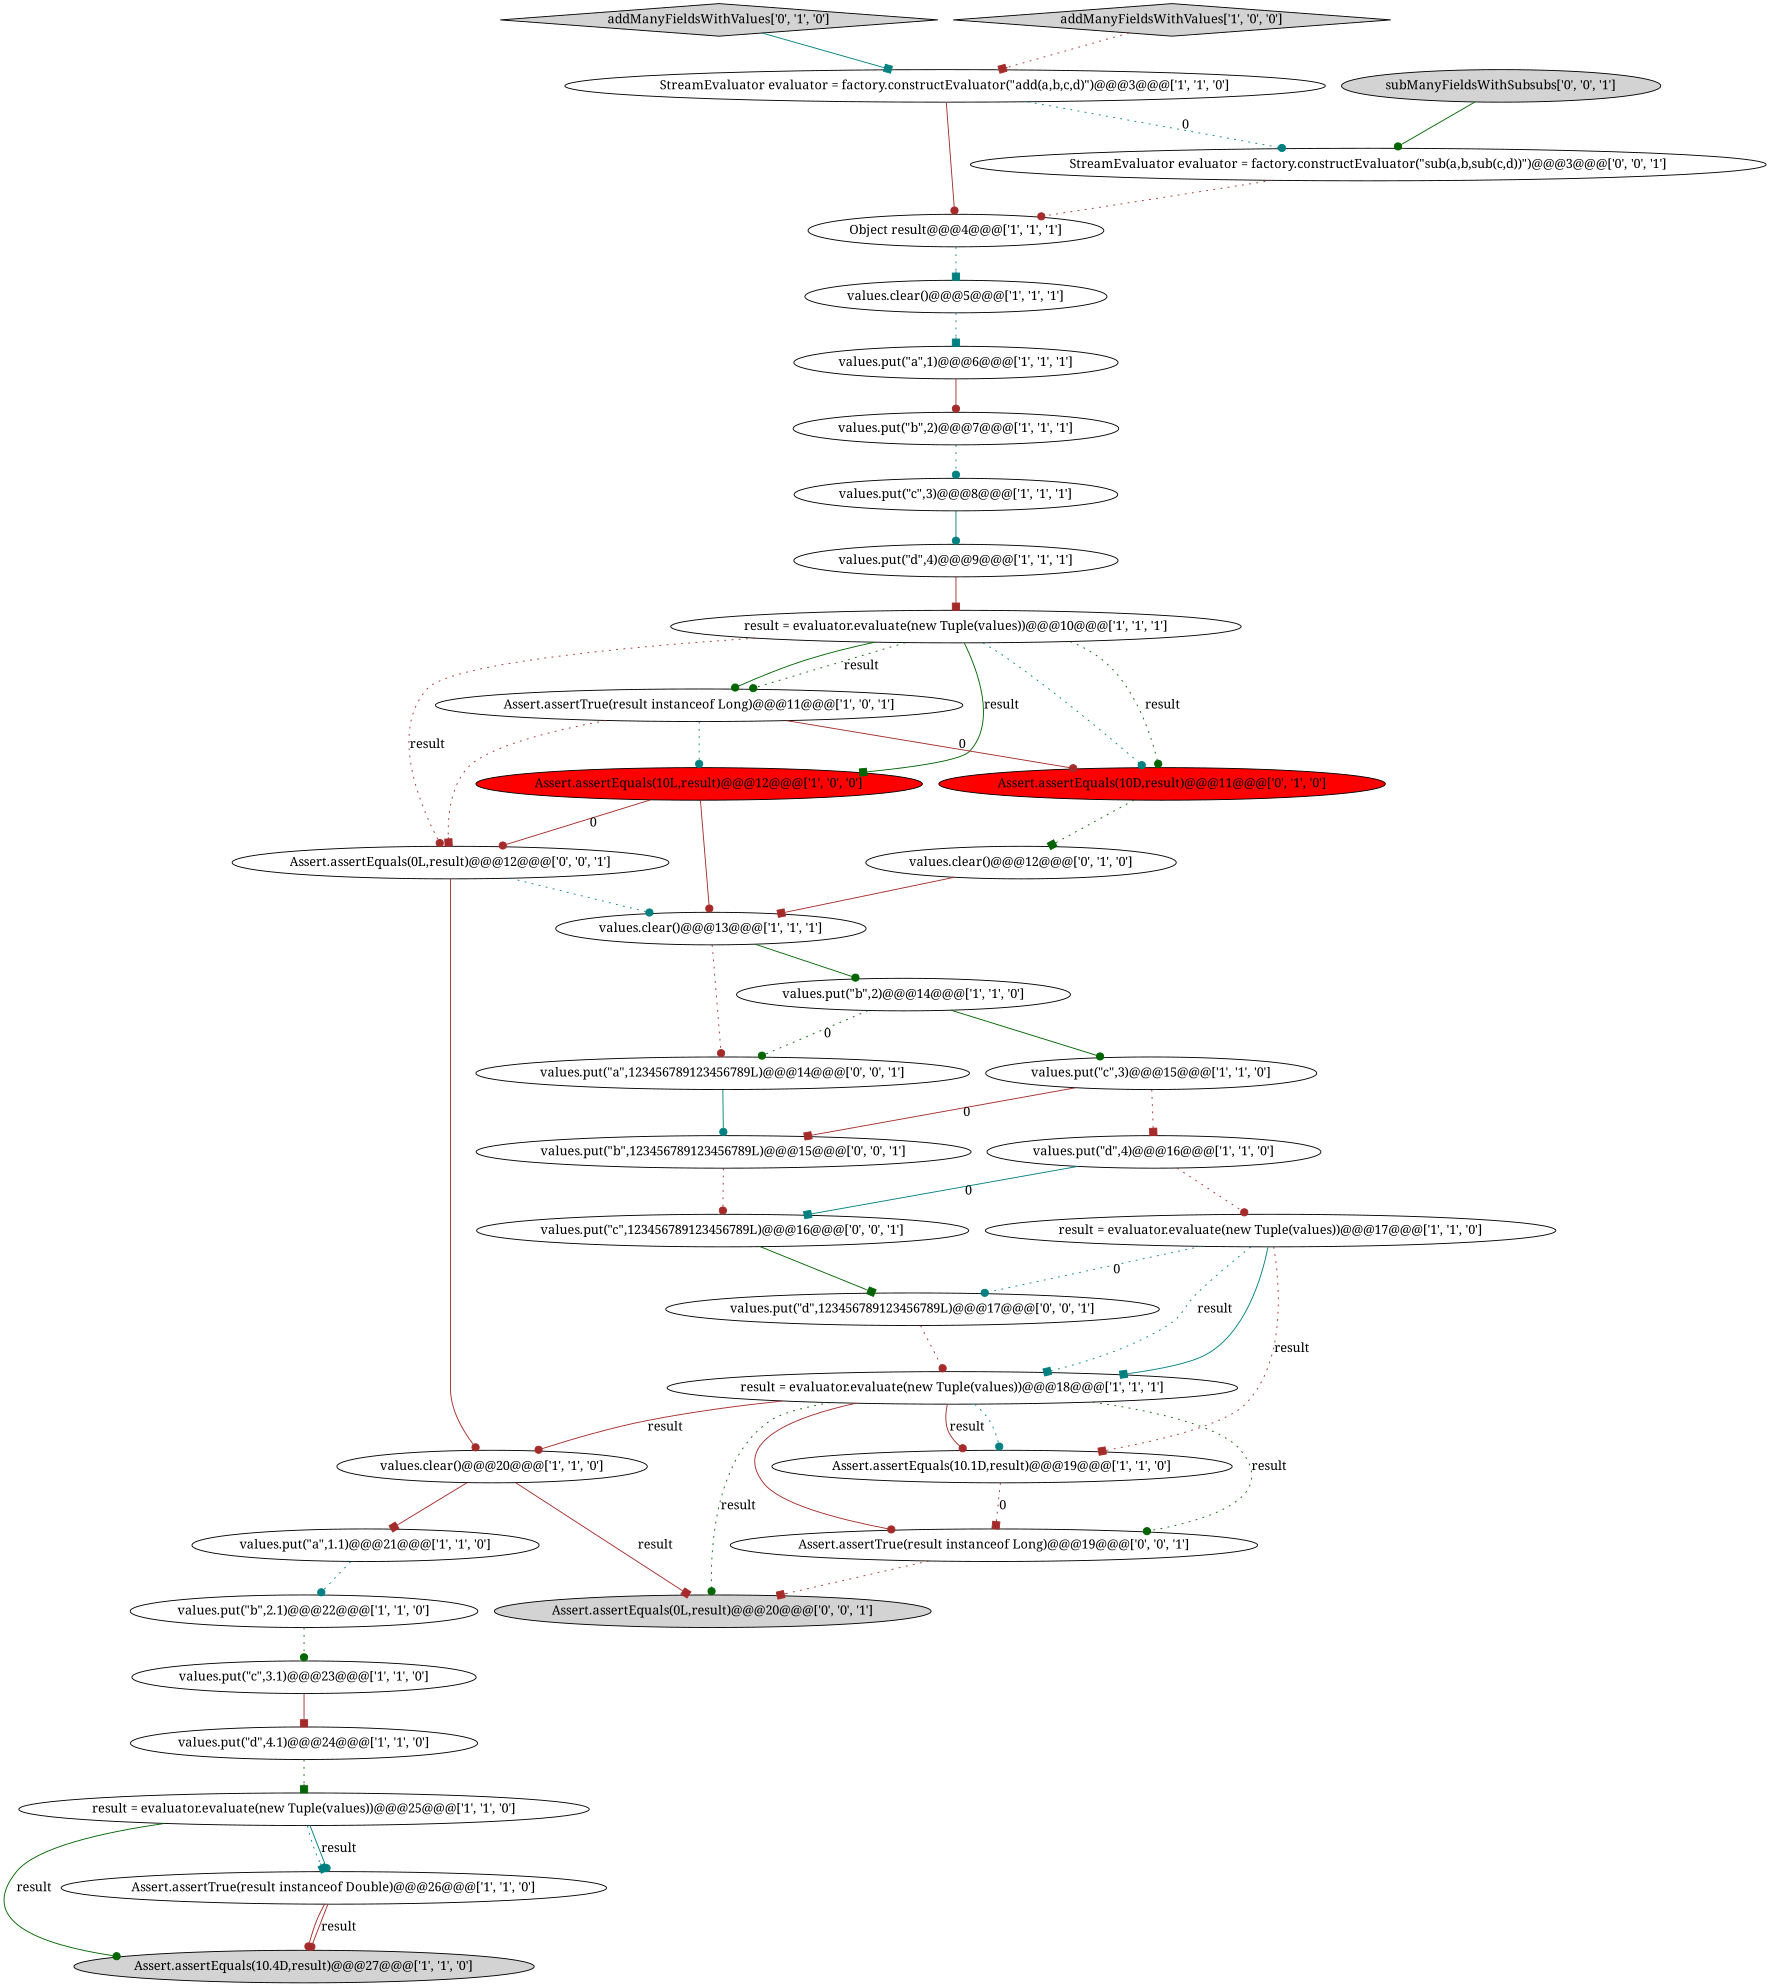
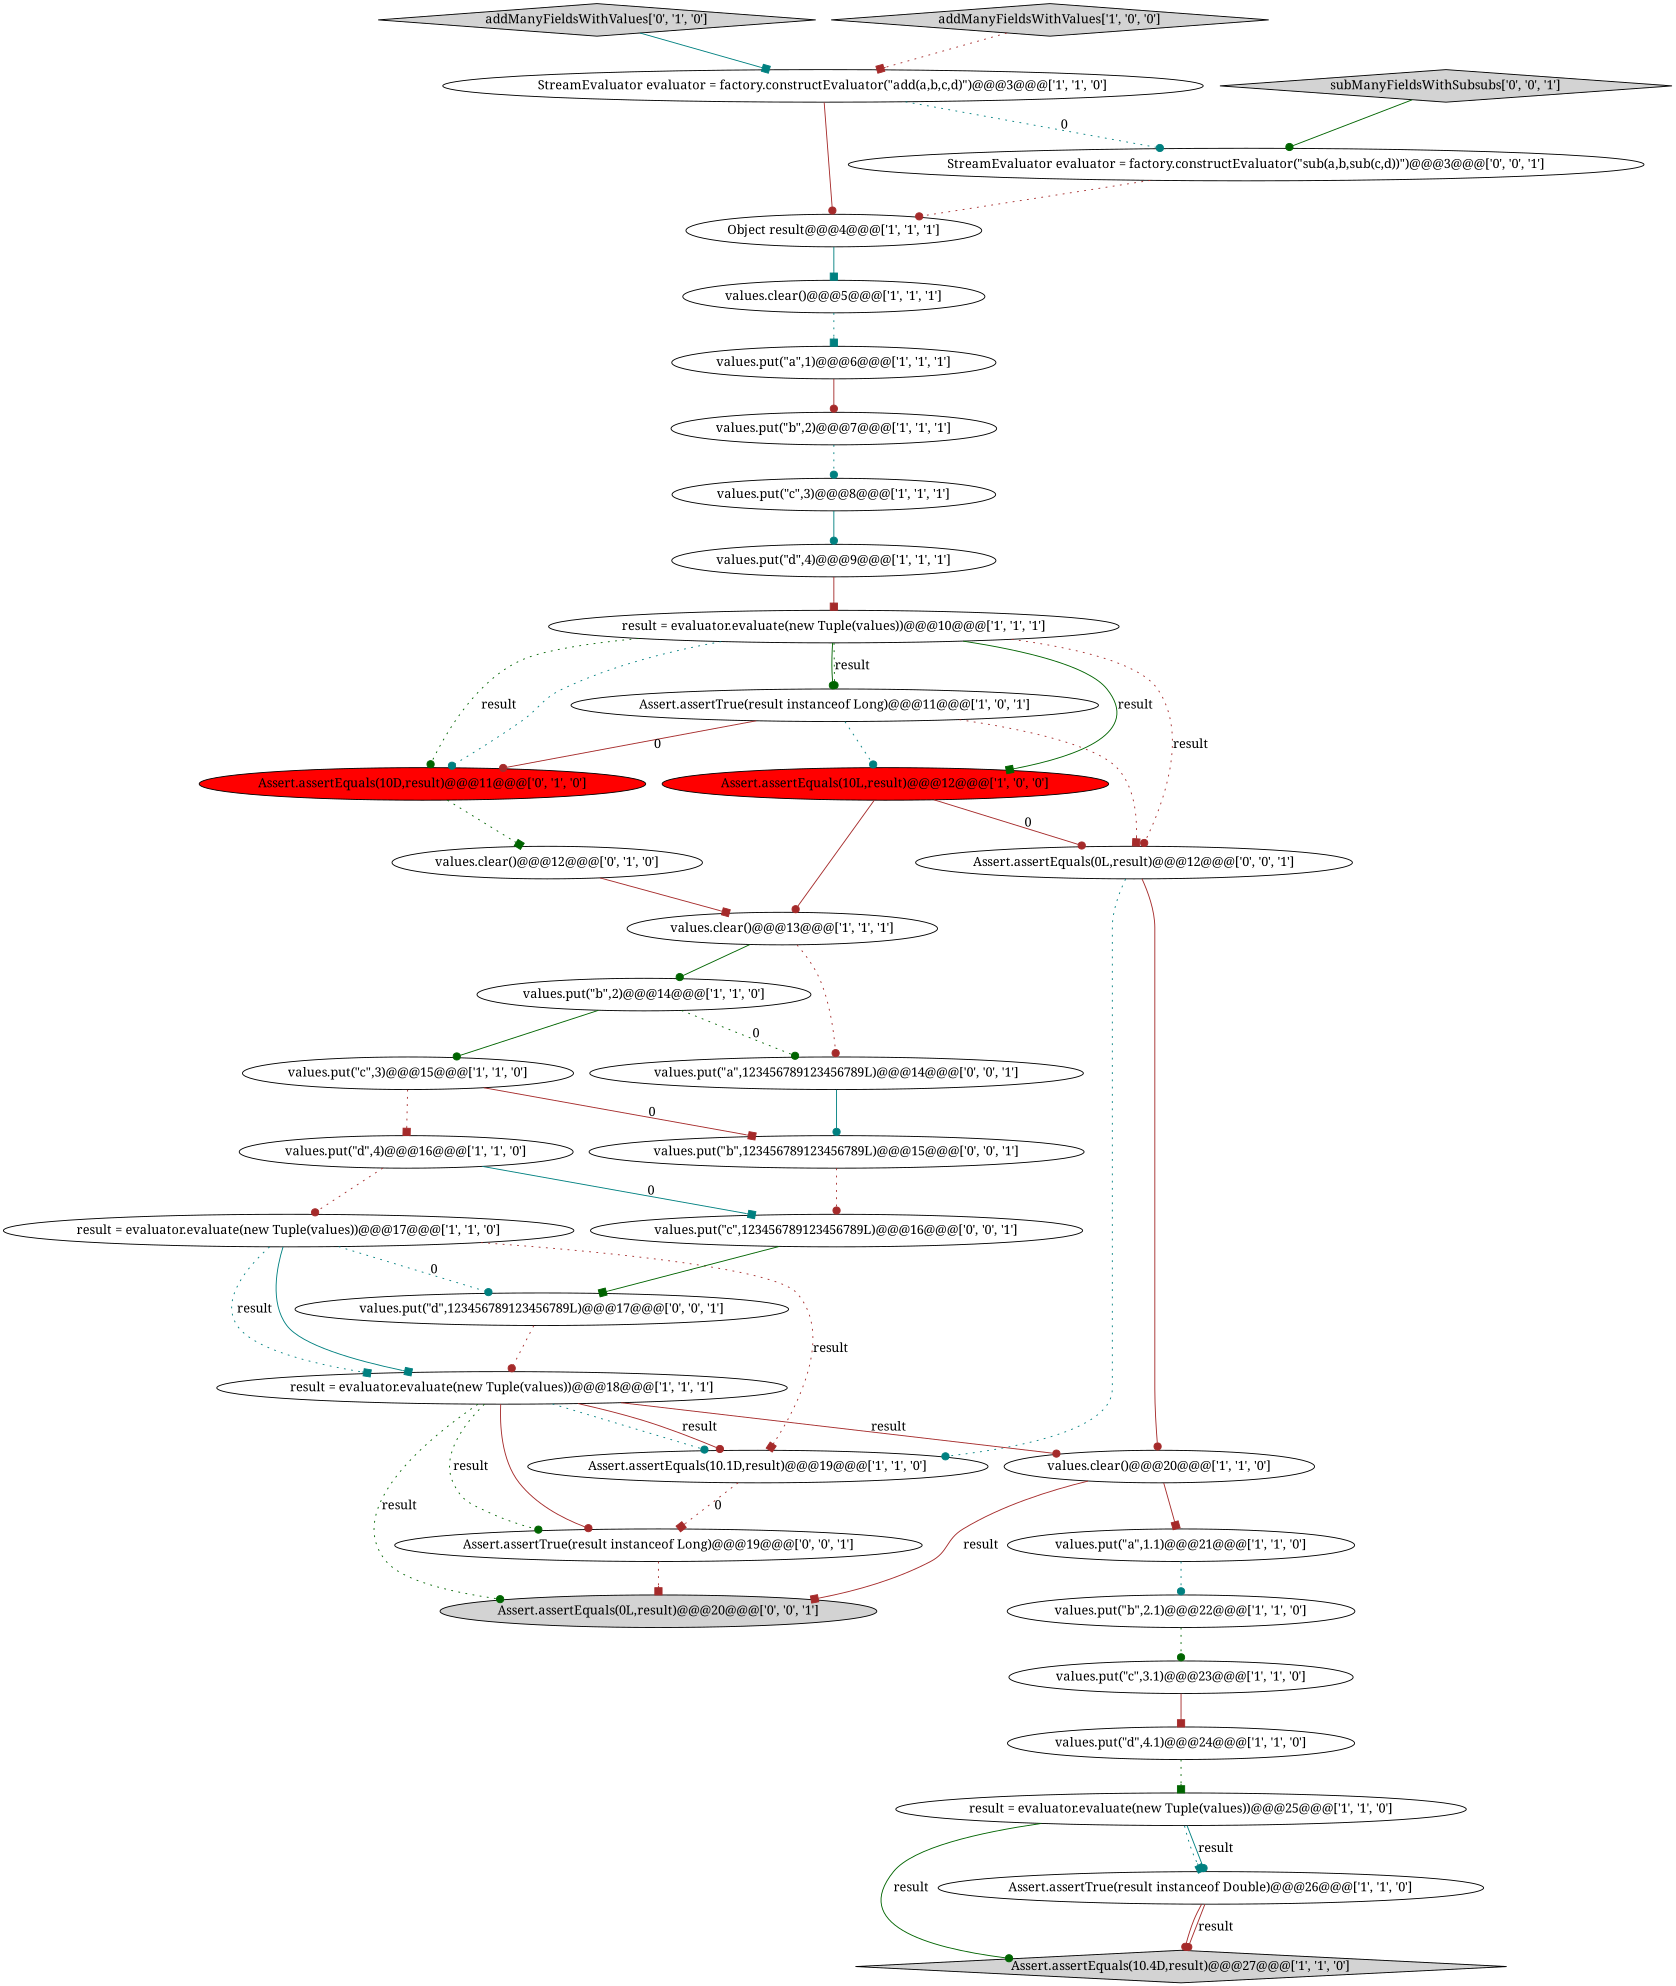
(1501, 86) -> (1446, 86)
(956, 259) -> (834, 259)
(578, 895) -> (1112, 1226)
(304, 1967) -> (1181, 1967)
